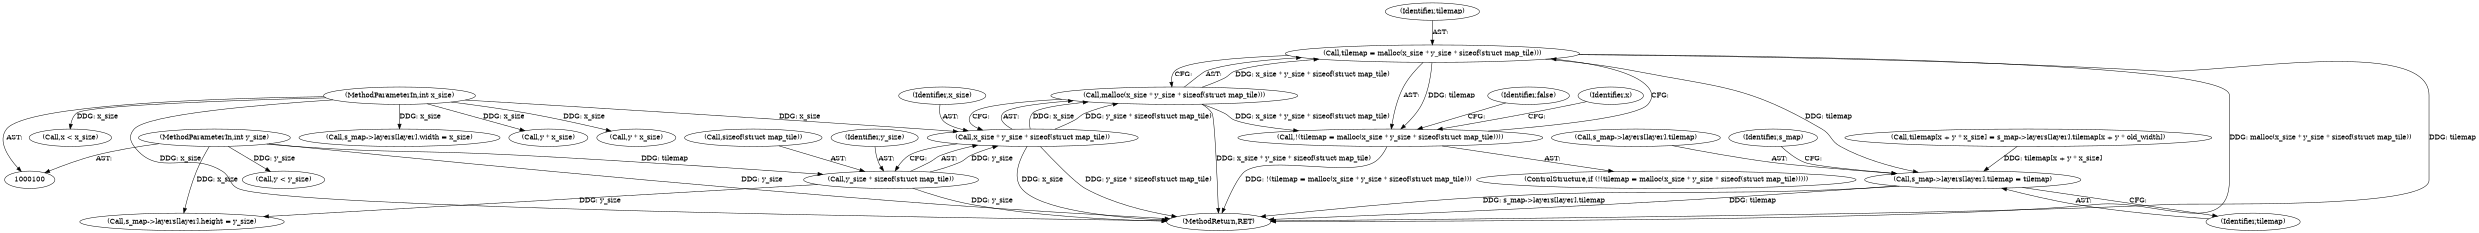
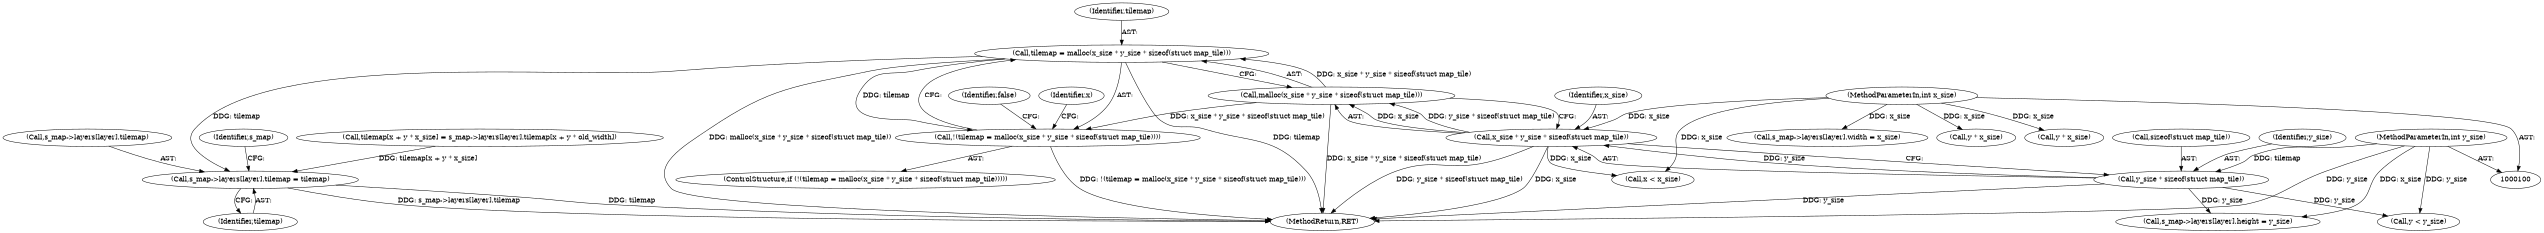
none -> (1572, 169)
none -> (2303, 201)
(530, 208) -> none
